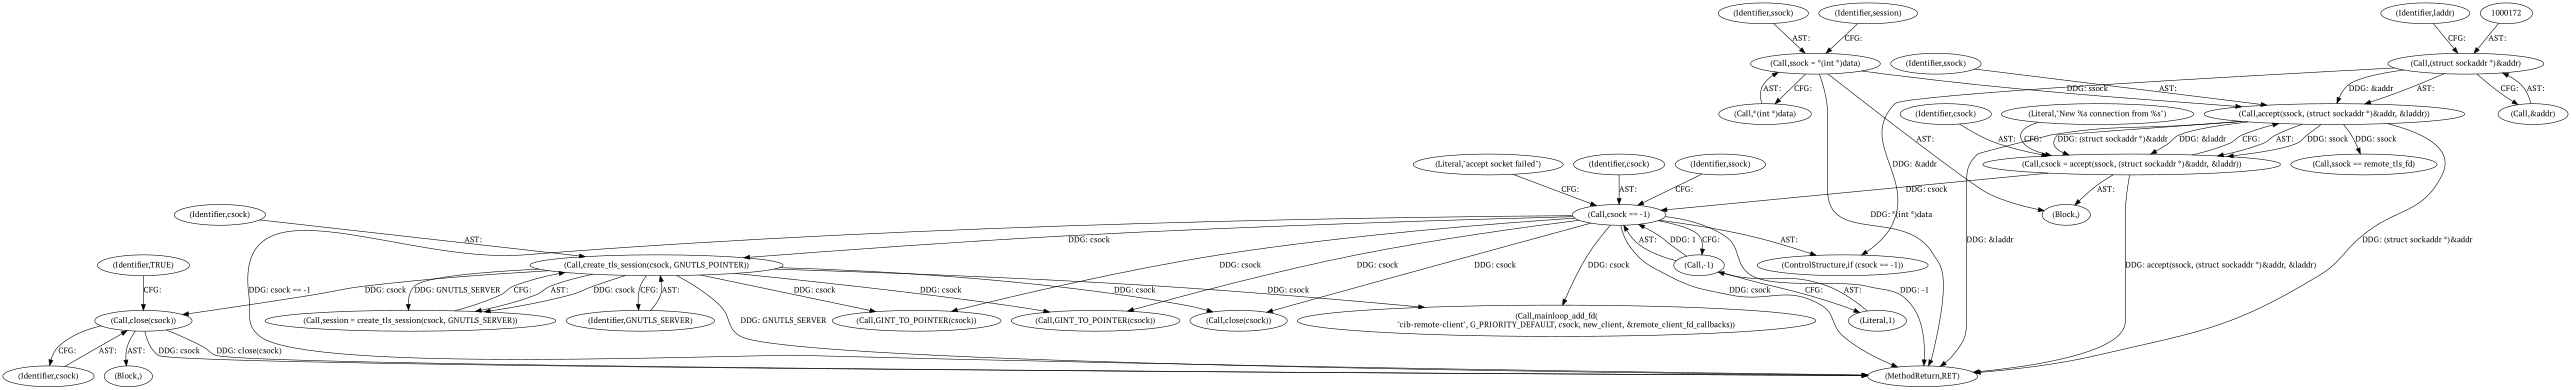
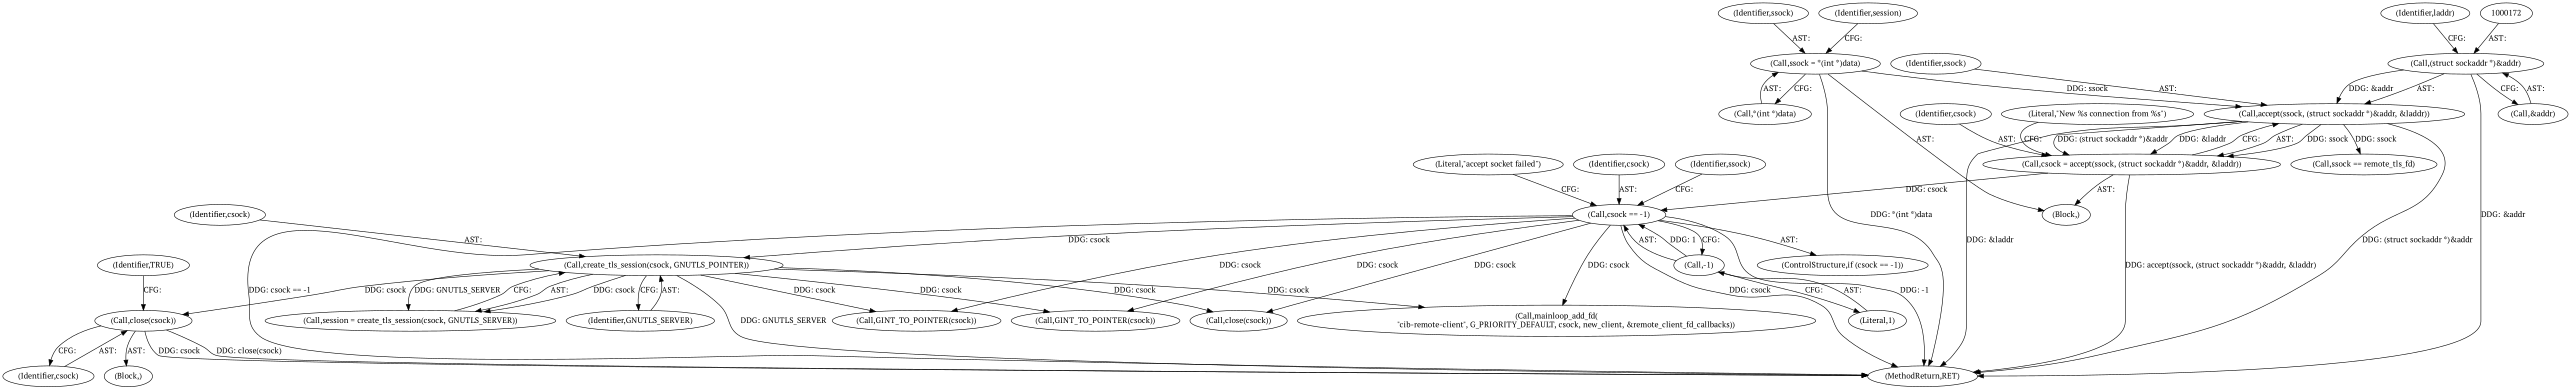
(2062, 87) -> (2361, 360)
